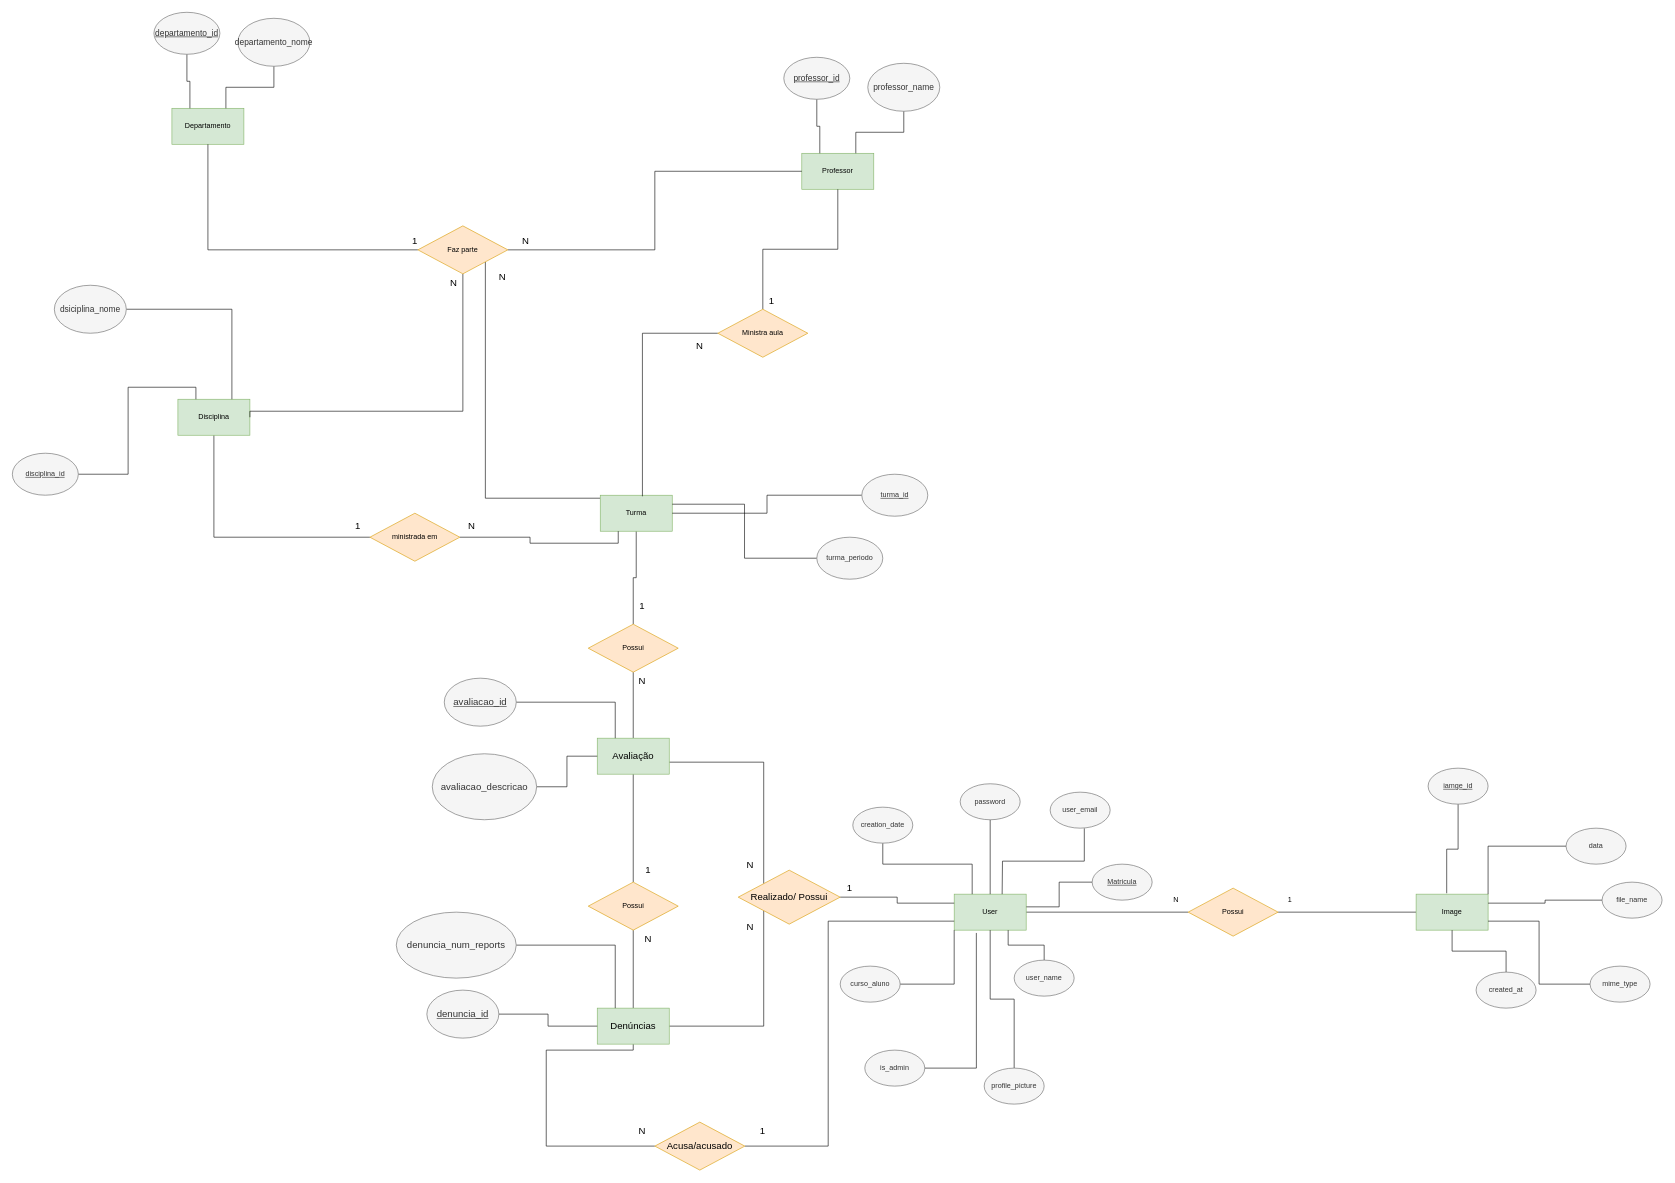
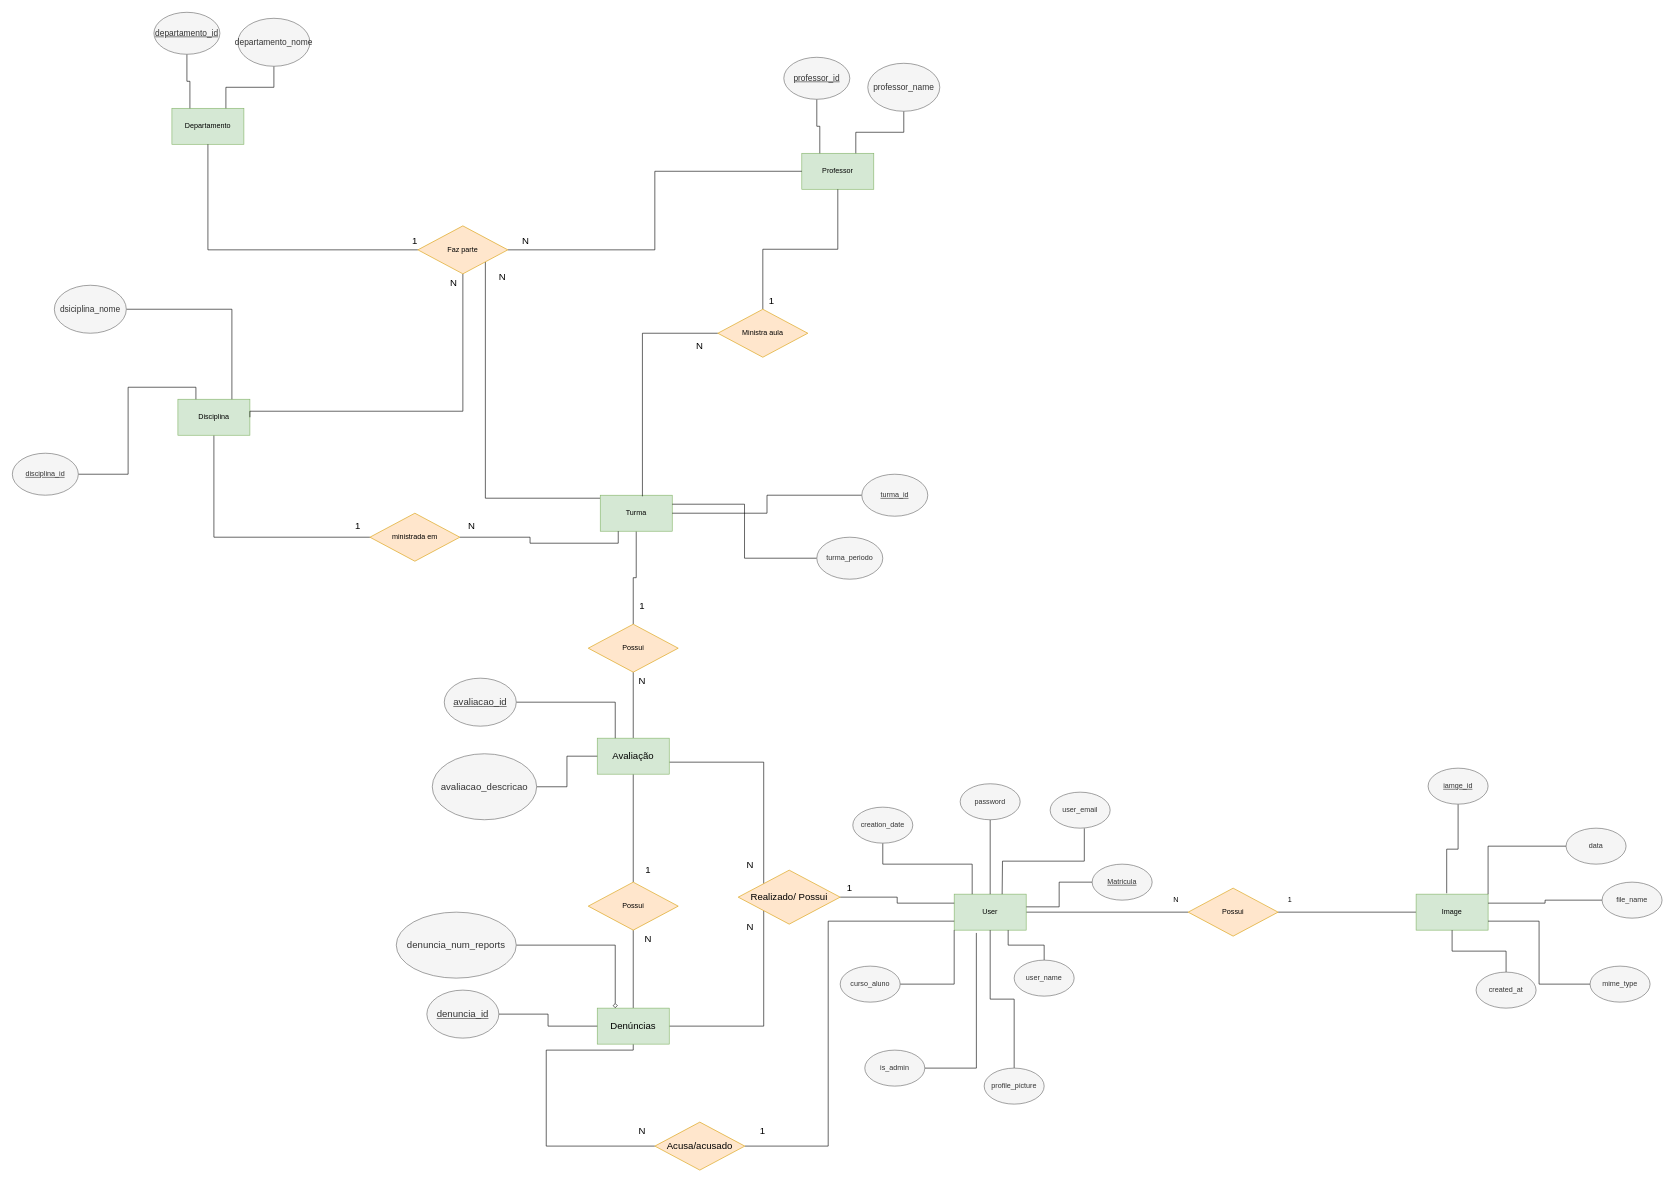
(615, 1005) -> (615, 1003)
